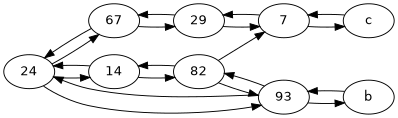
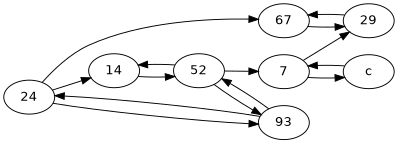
(237, 27) -> none
(72, 40) -> none
(76, 65) -> none
(199, 72) -> (199, 71)
(369, 97) -> none
